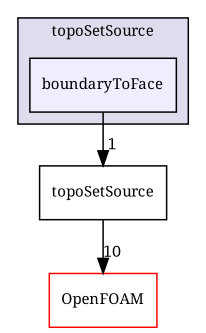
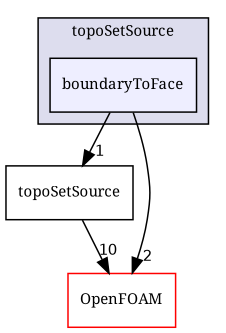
none -> (150, 185)
